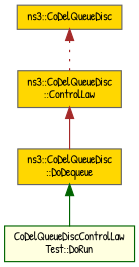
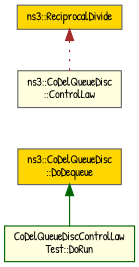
(70, 17) -> (70, 17)
(70, 89) -> (70, 89)
(70, 134) -> none
